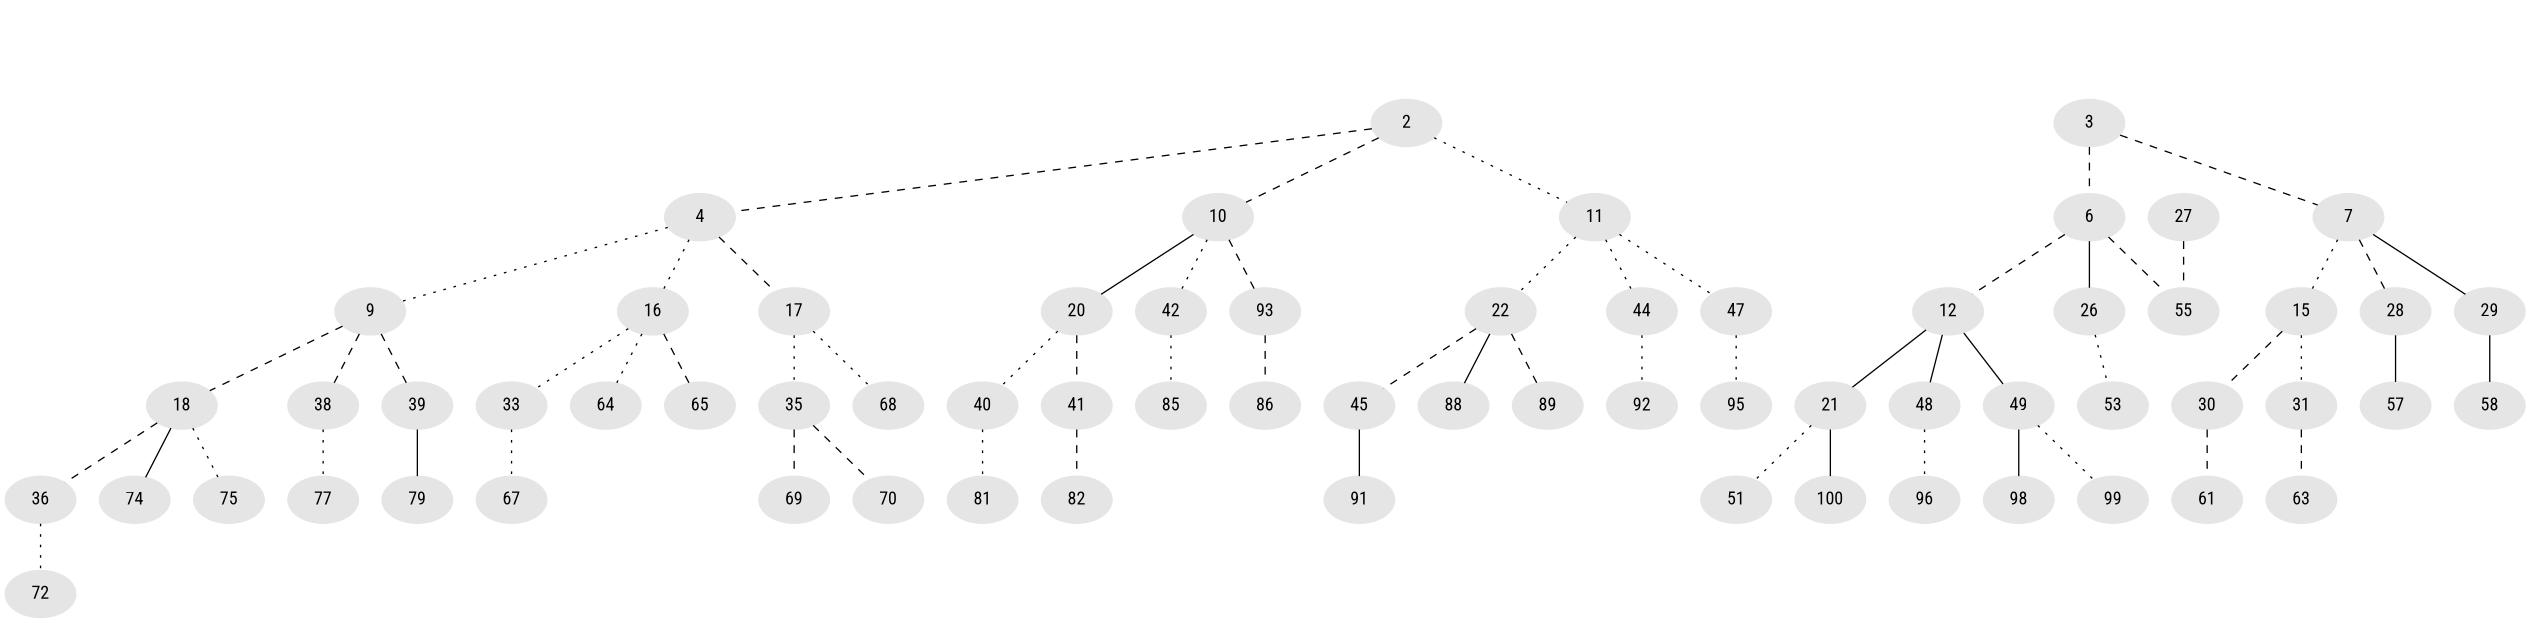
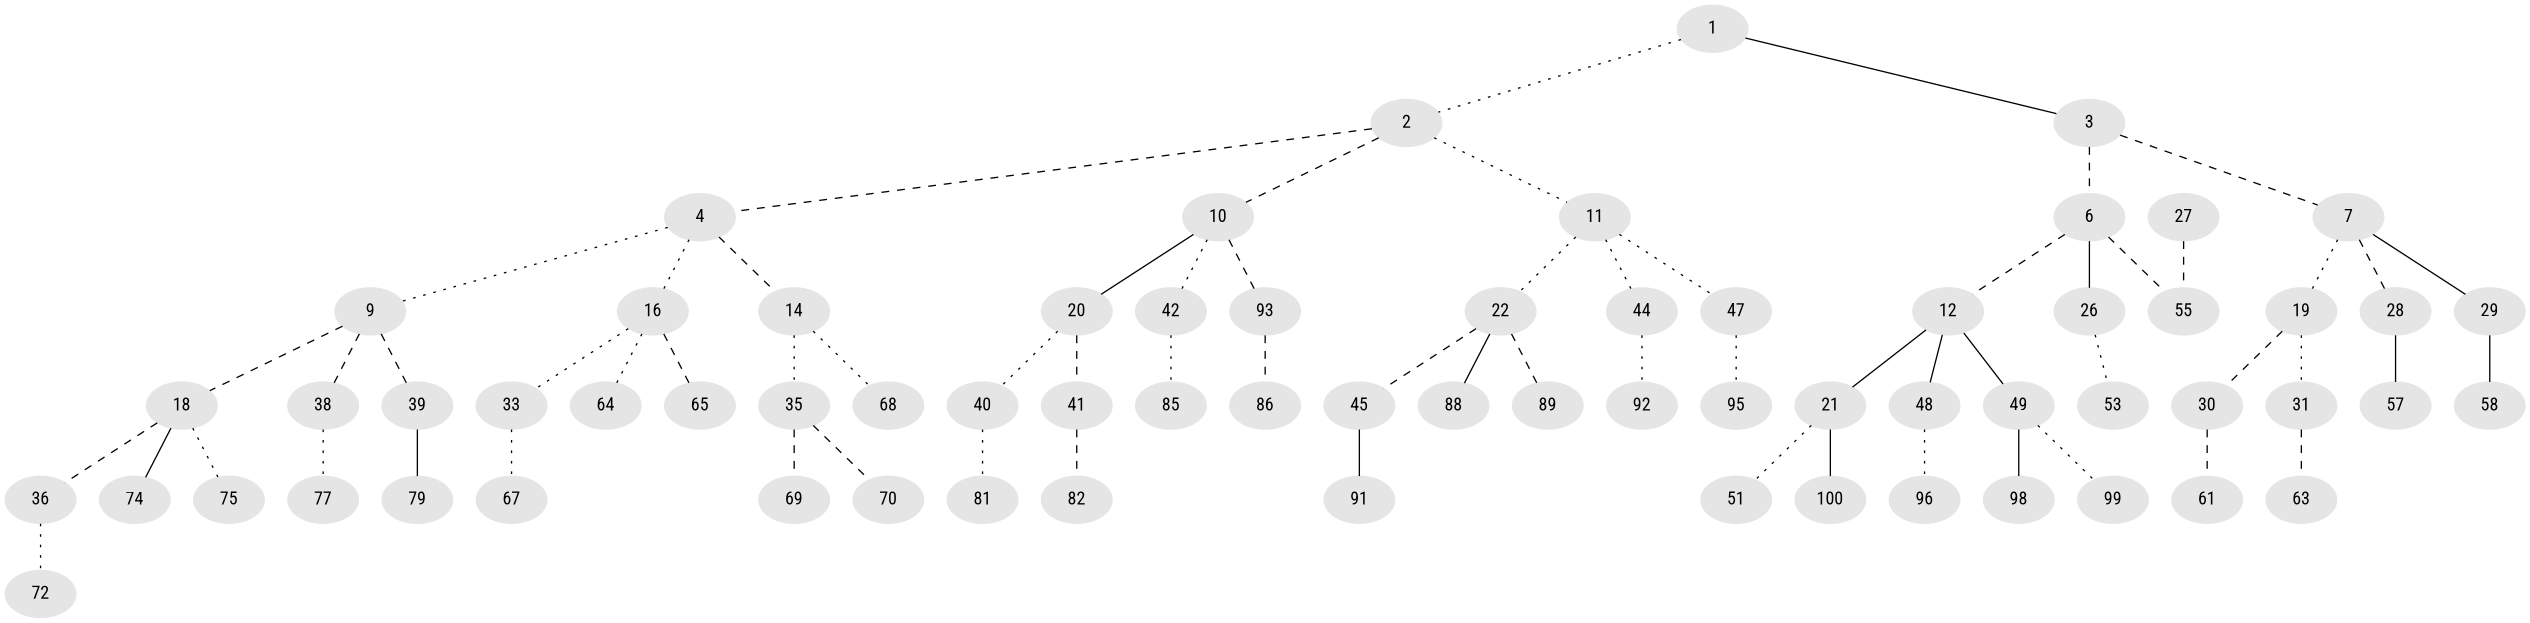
none -> (1713, 29)
(794, 311) -> (794, 311)
(2301, 311) -> (2301, 311)
